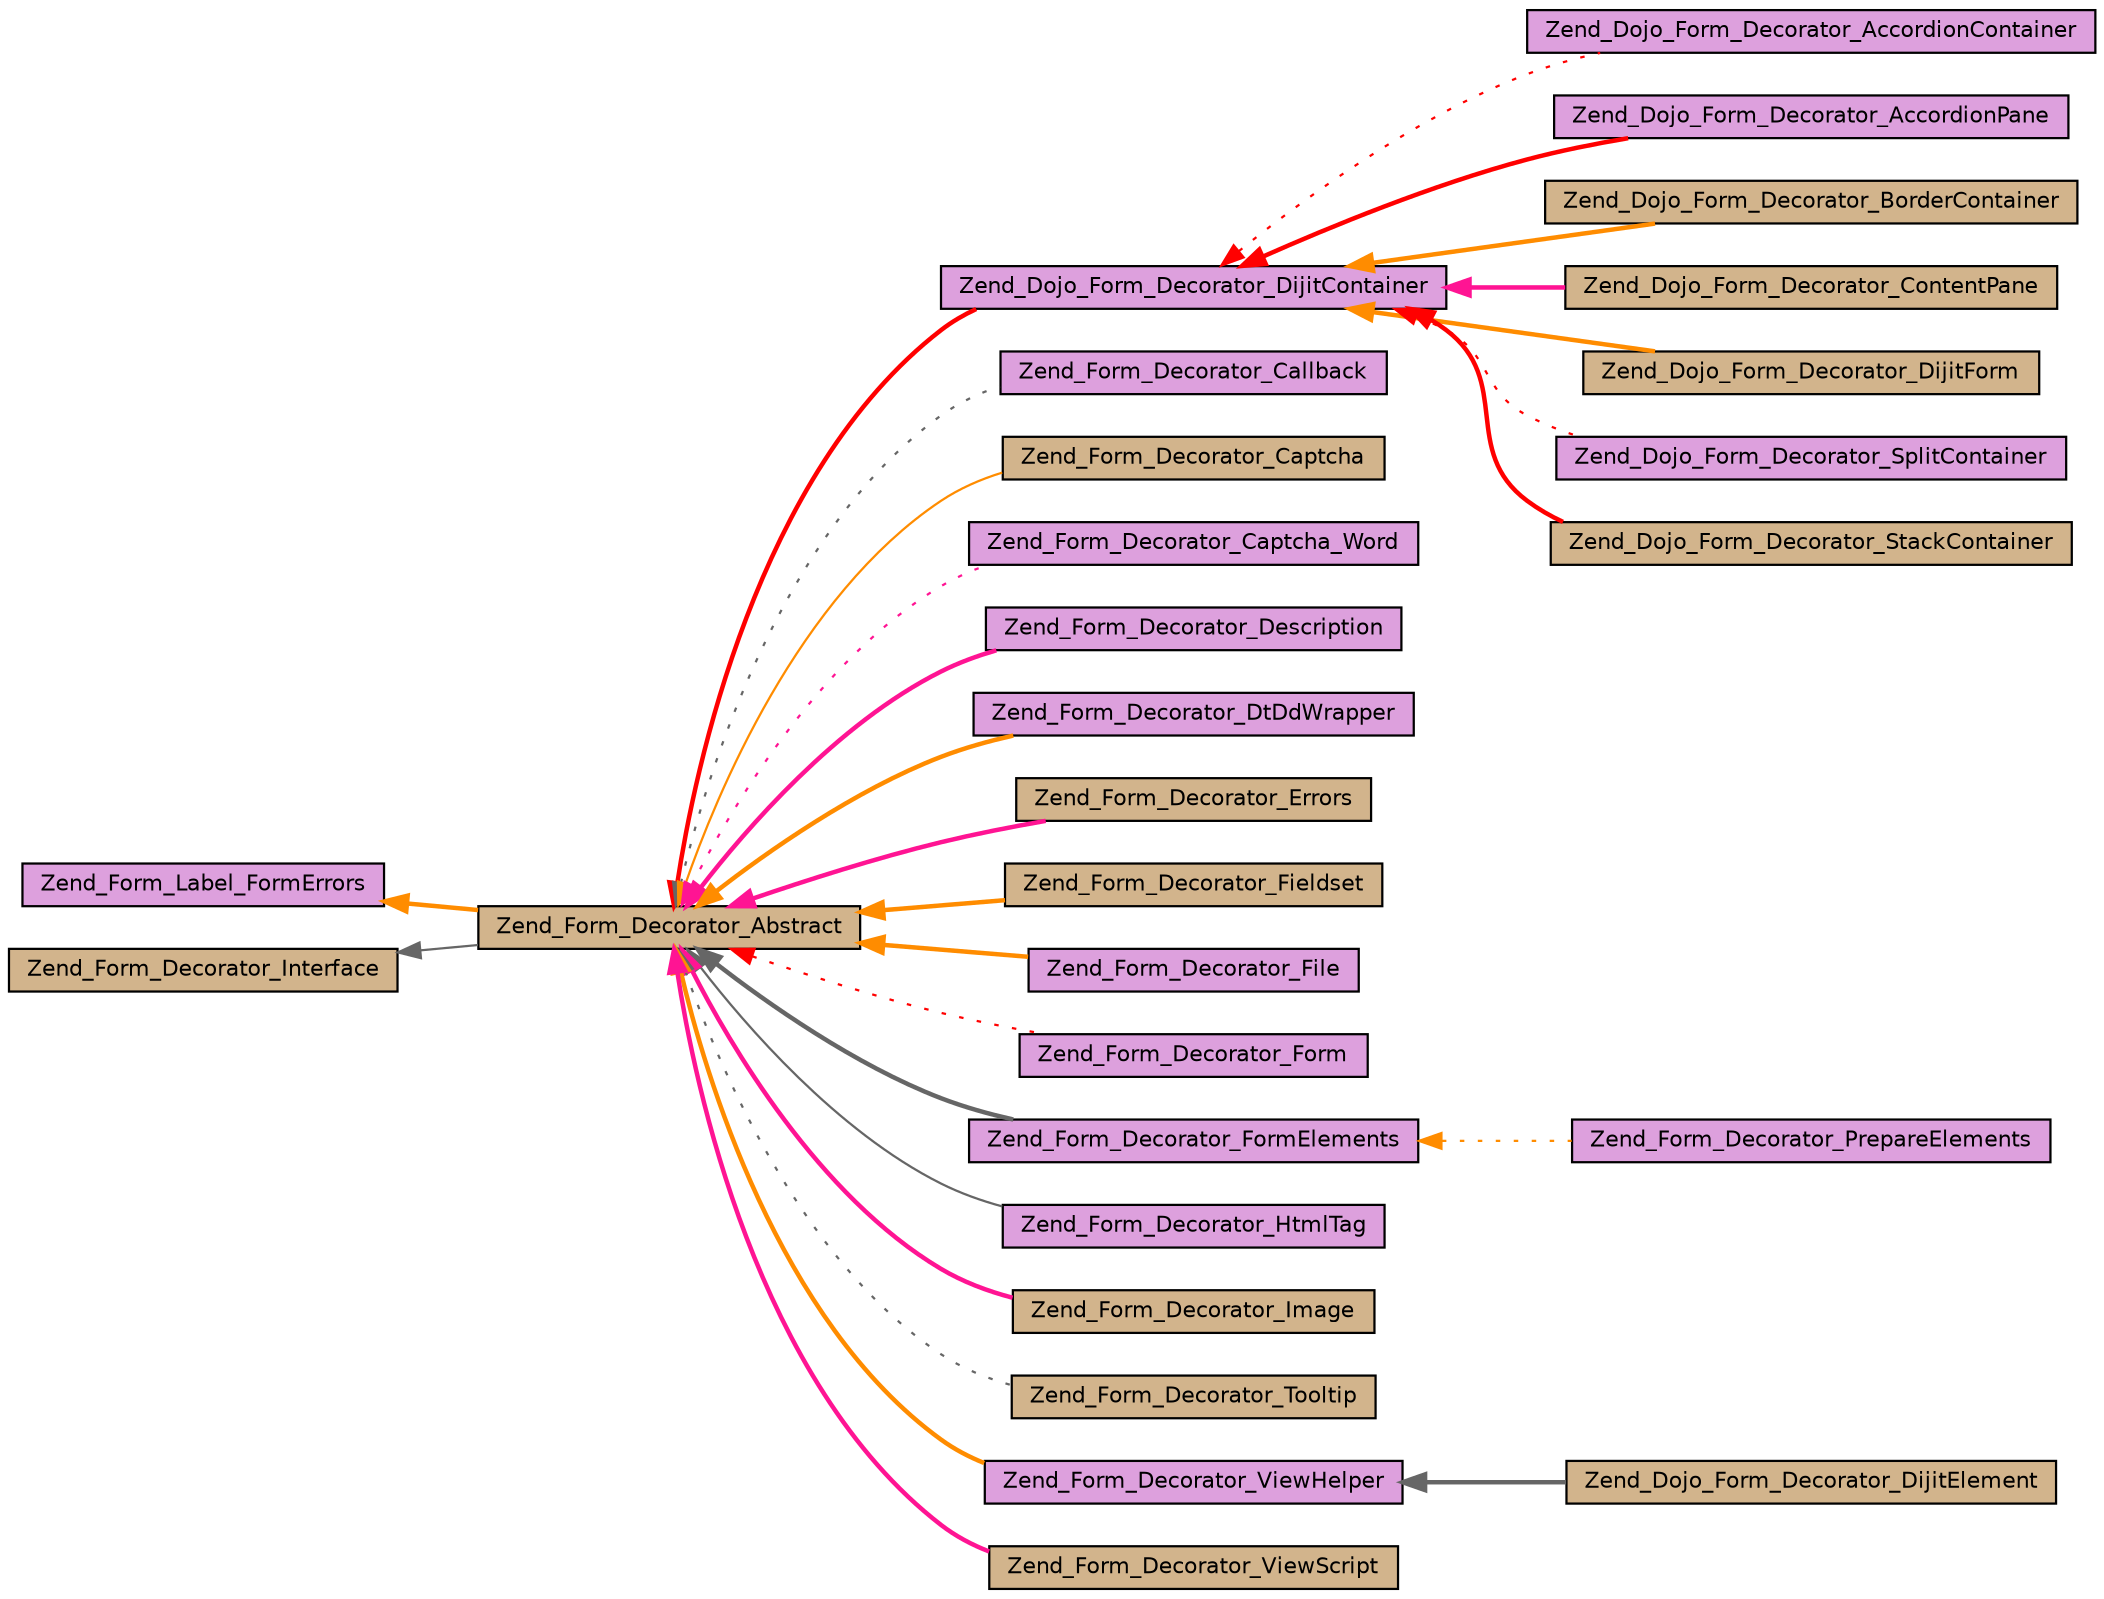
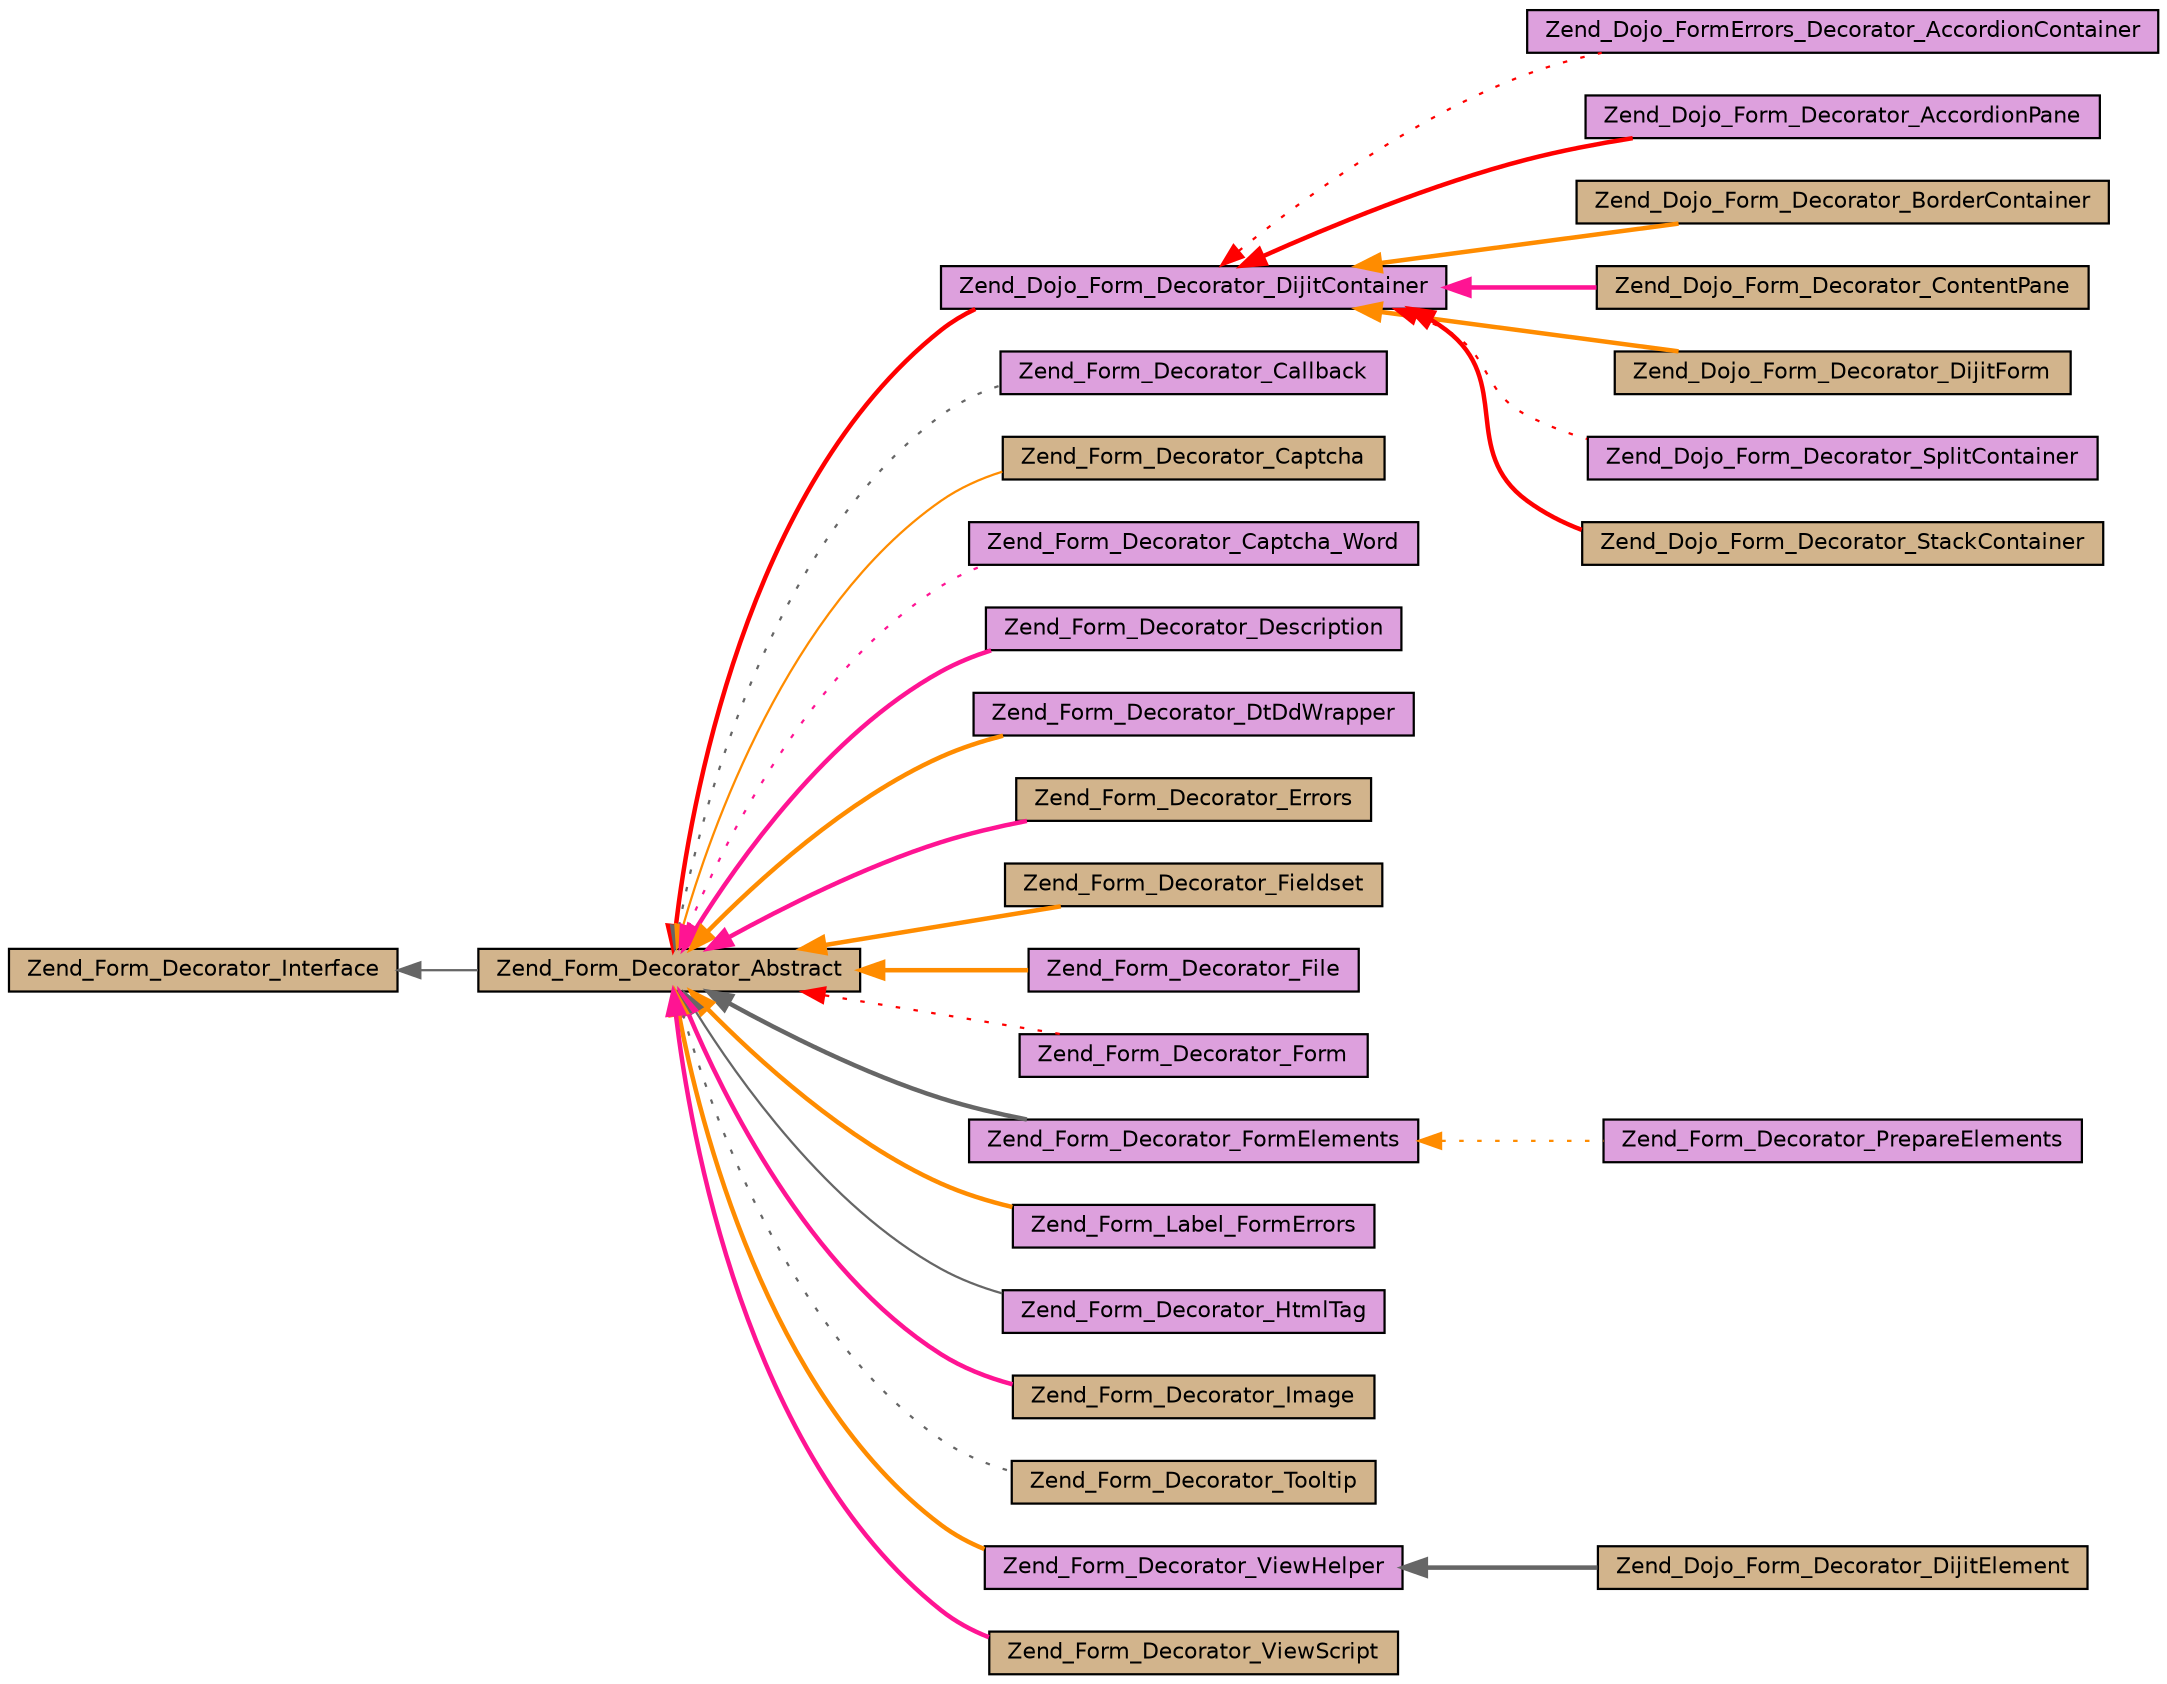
(1811, 31) -> (1843, 31)
(443, 907) -> (847, 1129)
